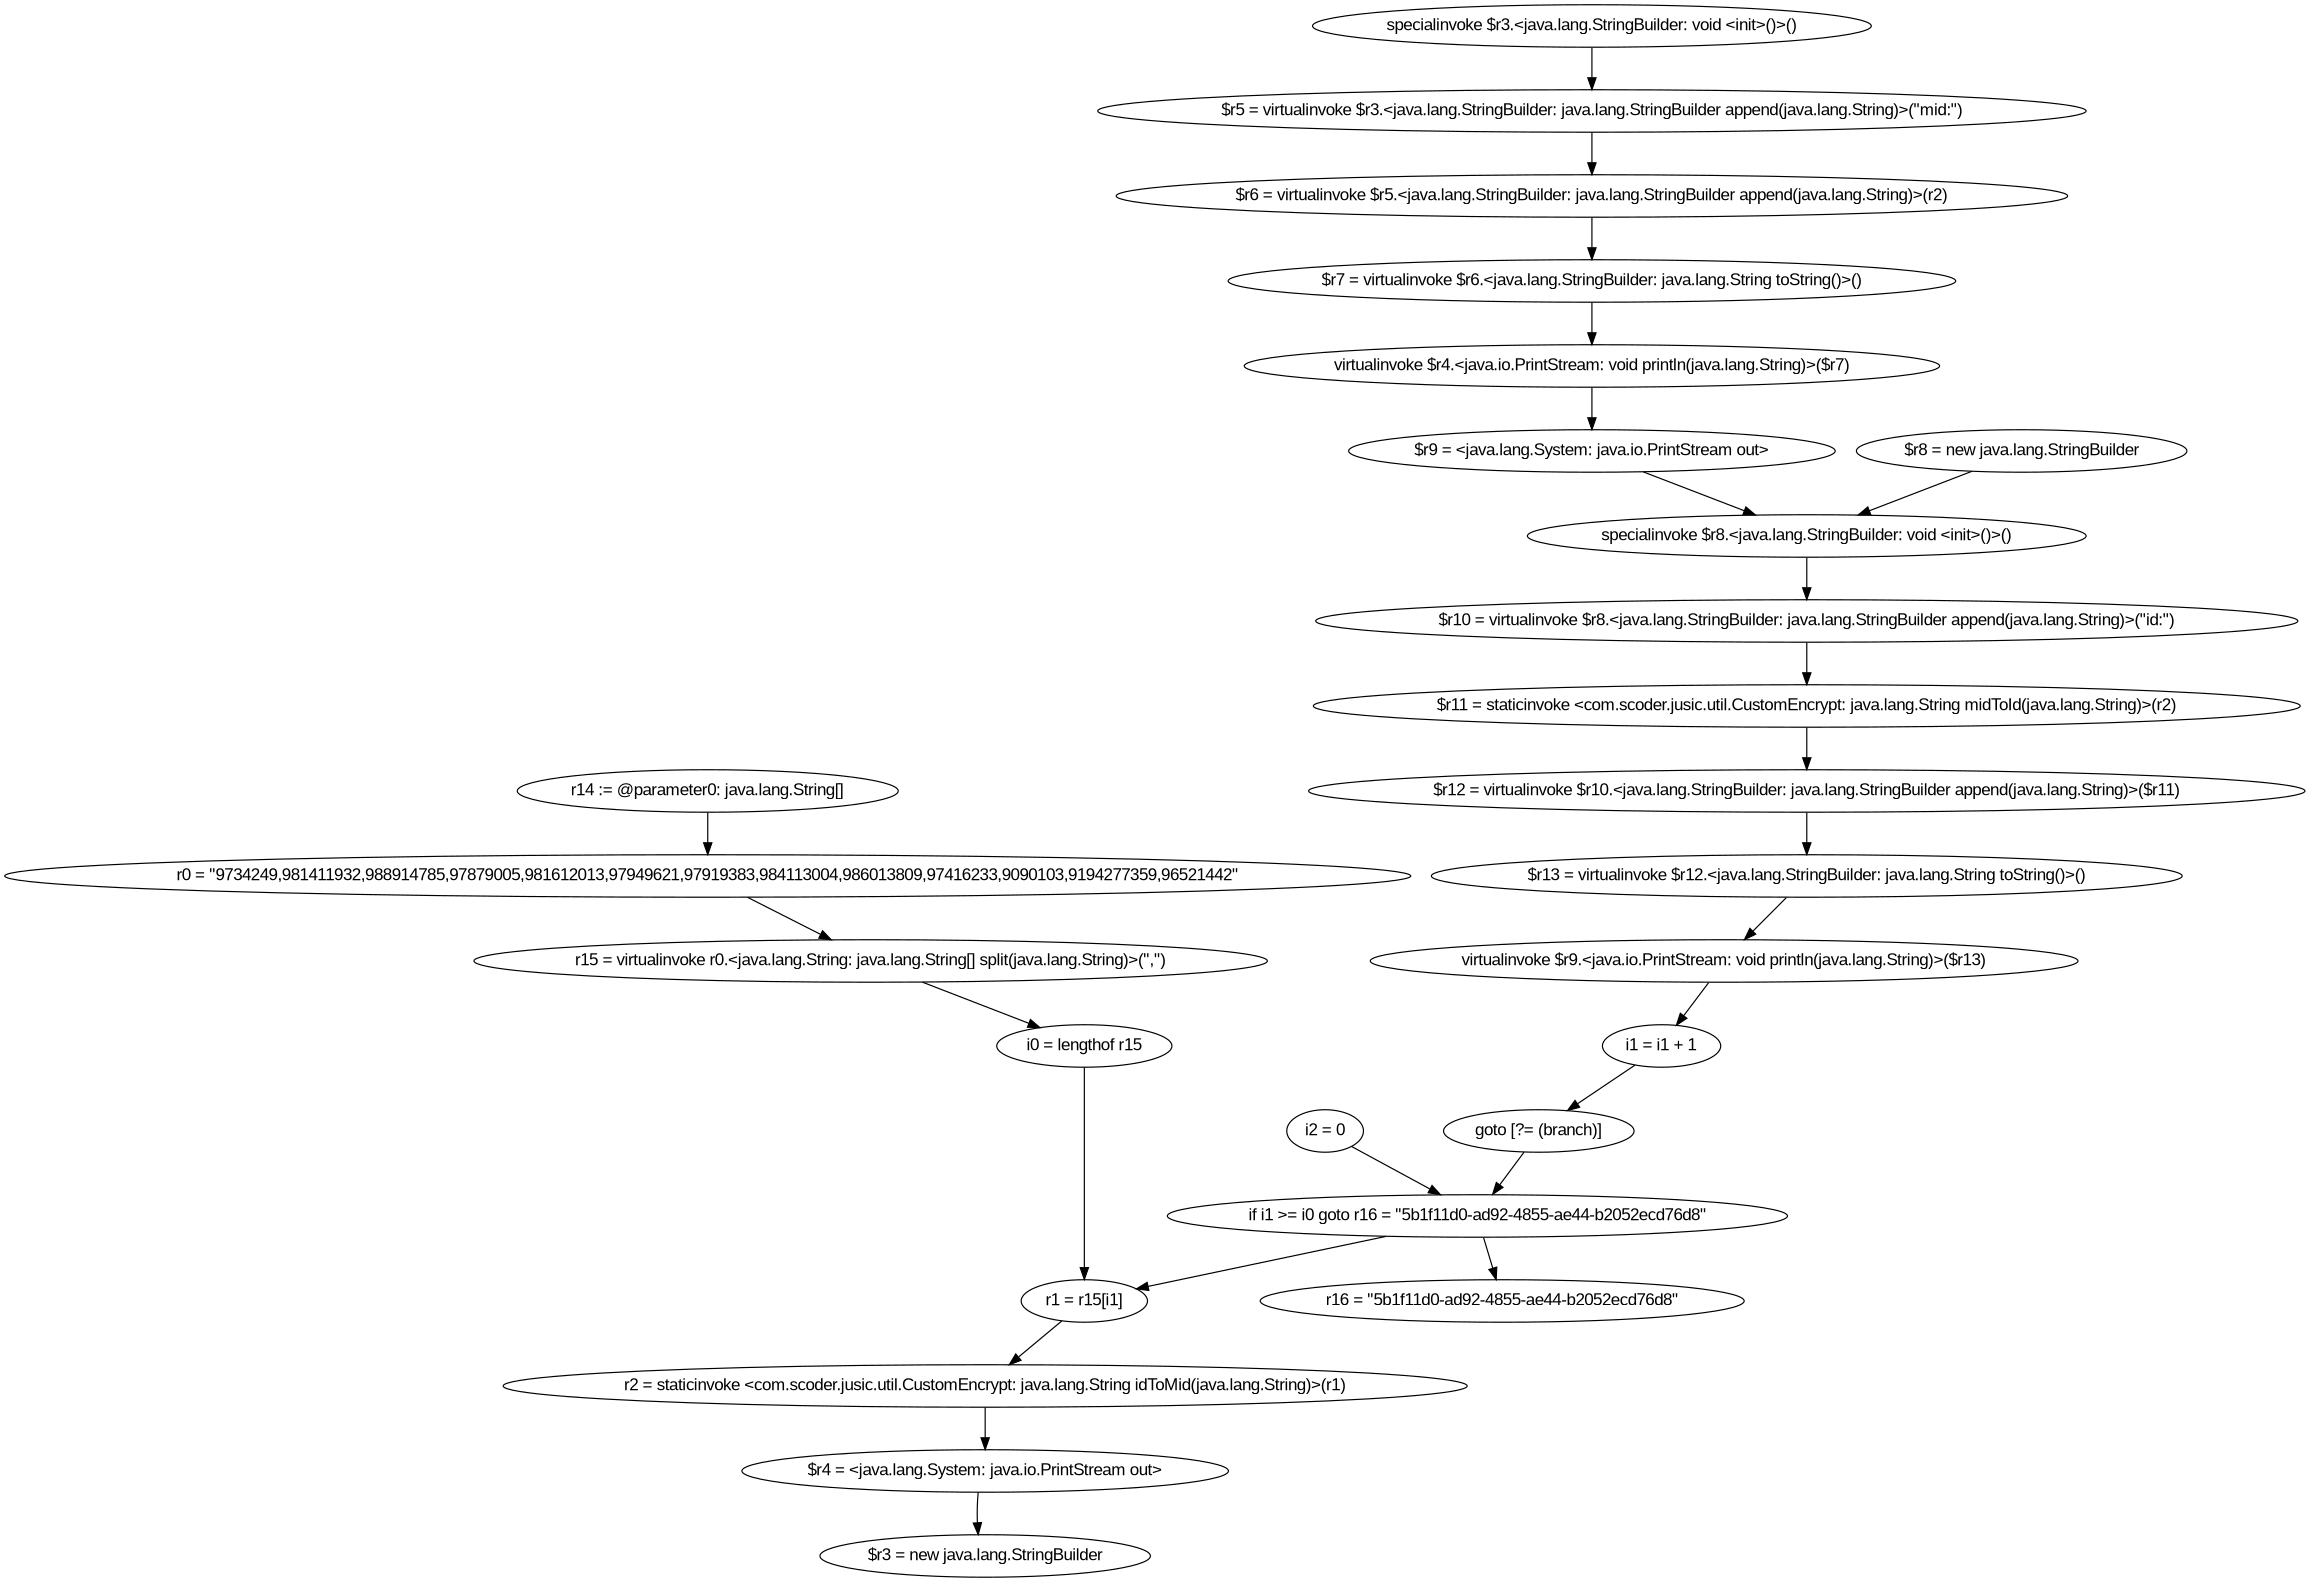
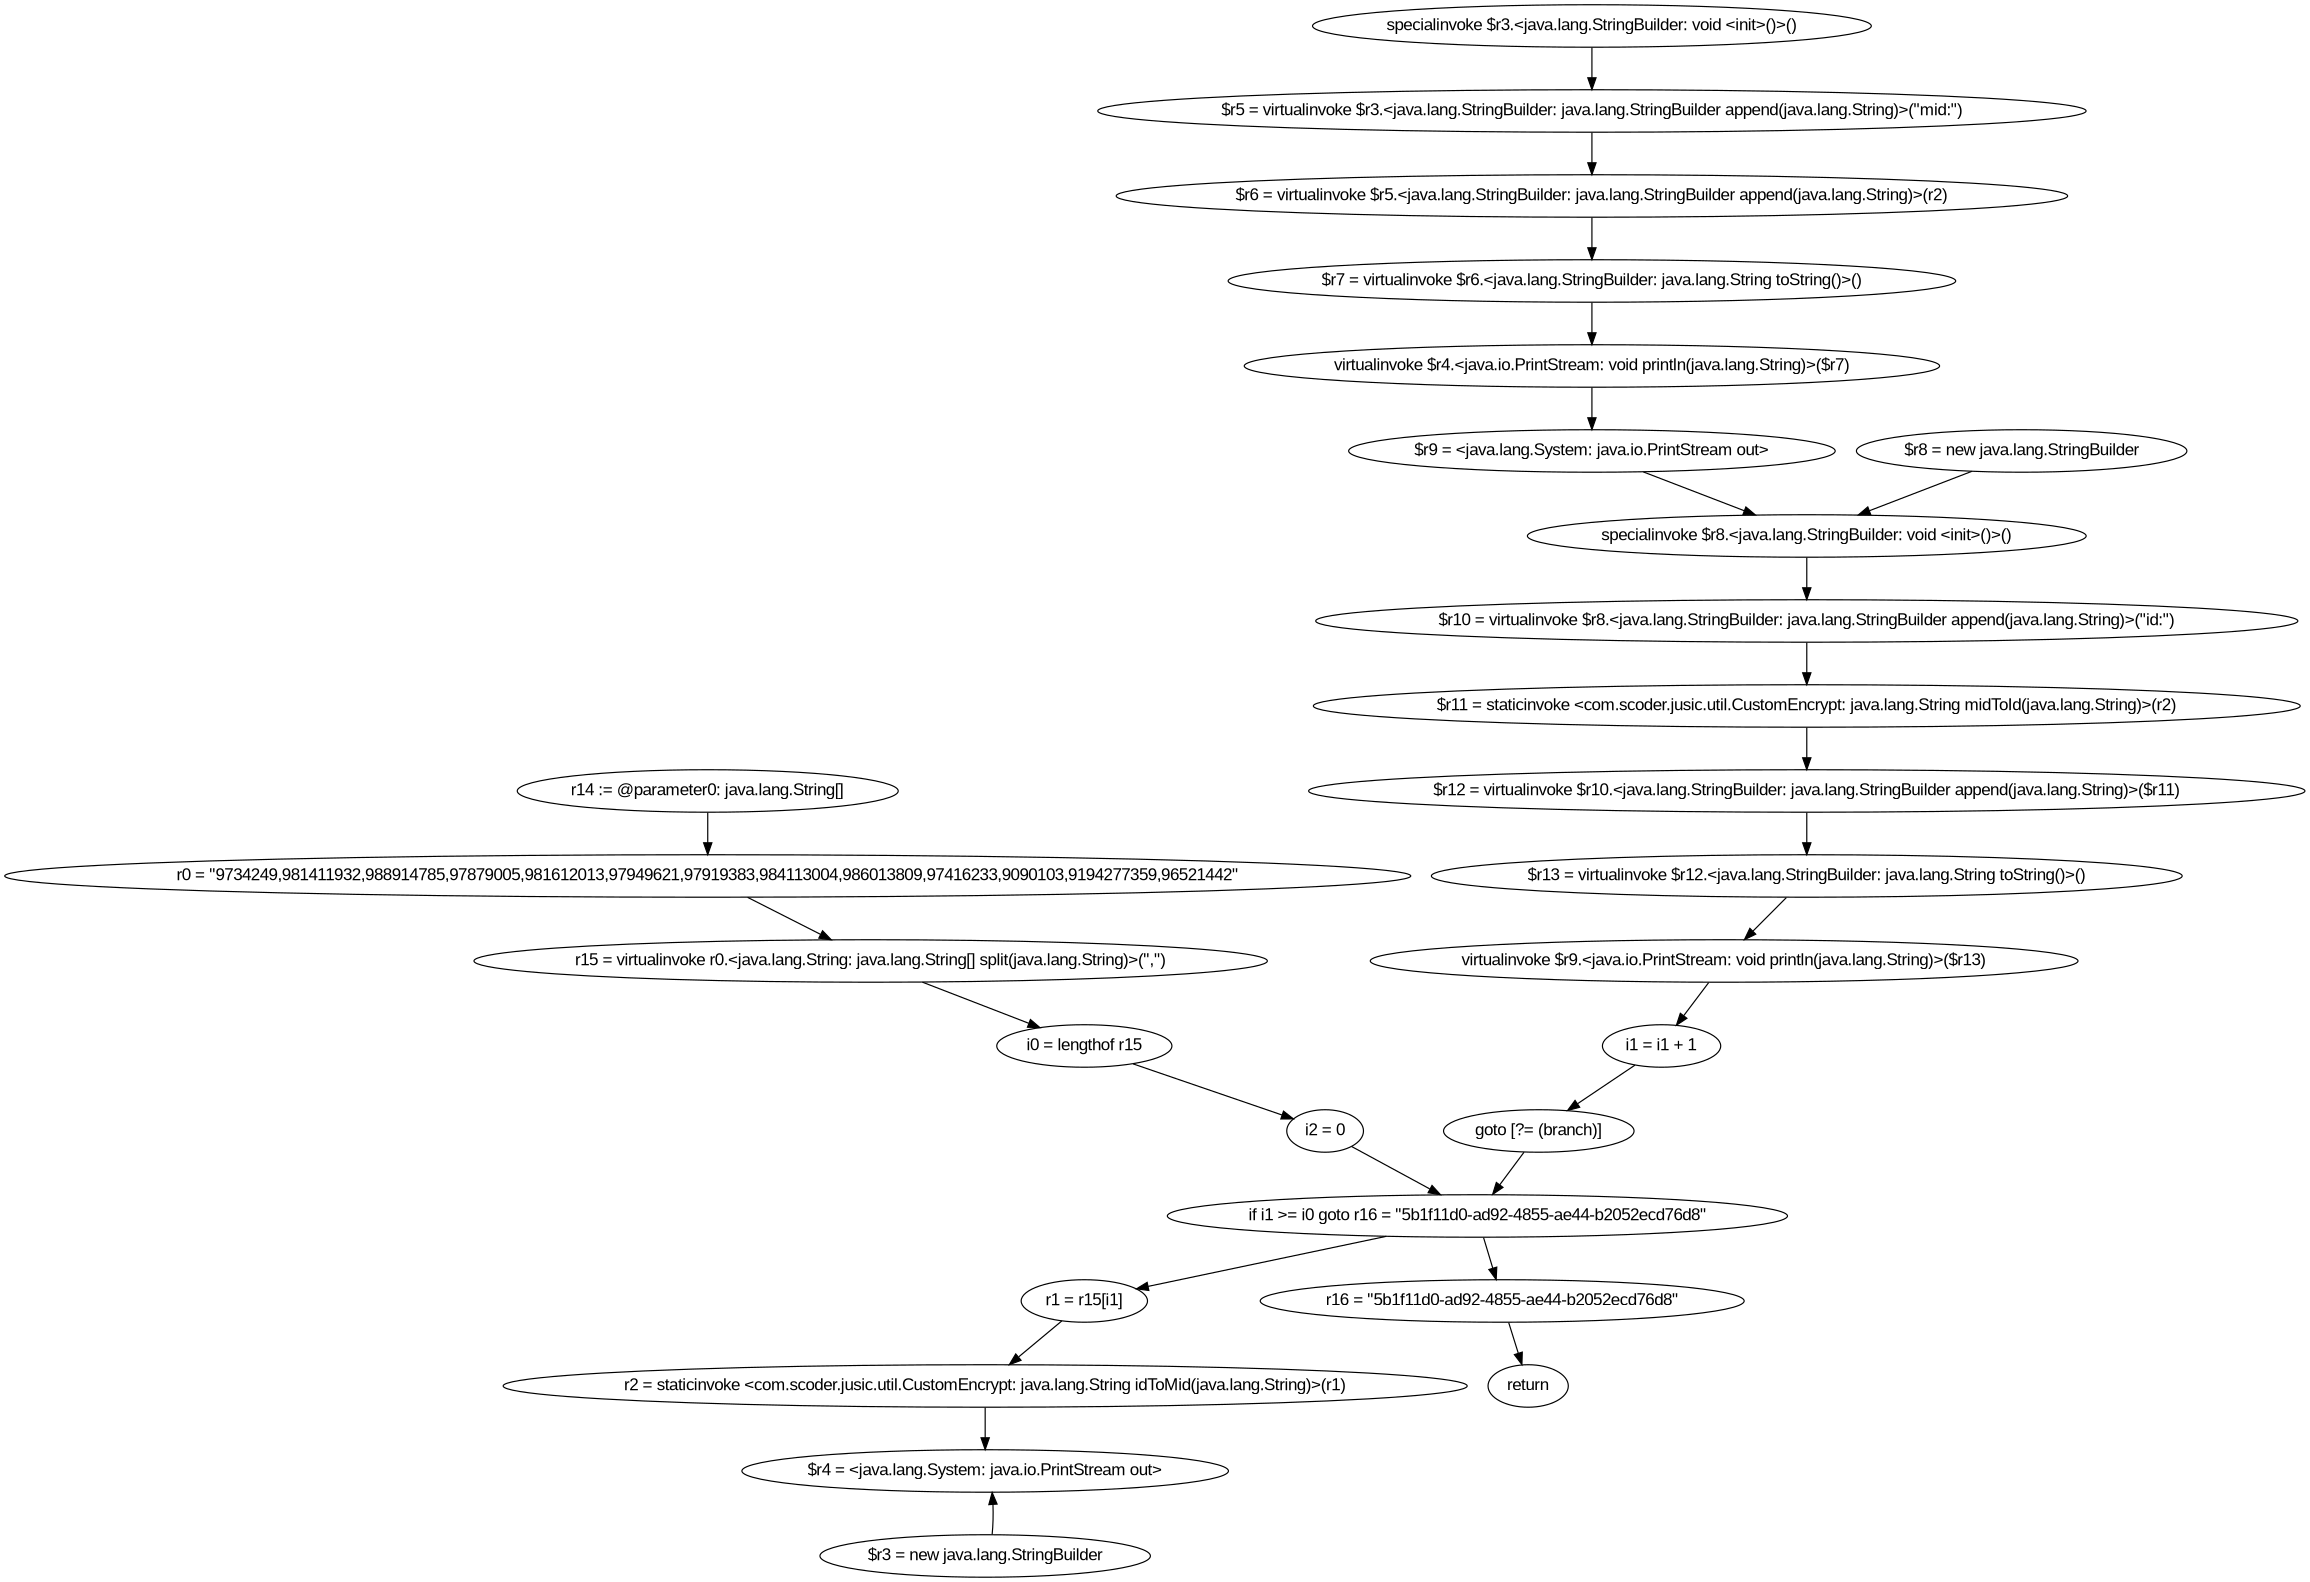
(1084, 1167) -> (1208, 1089)
none -> (1528, 1386)
(977, 1508) -> (993, 1520)
